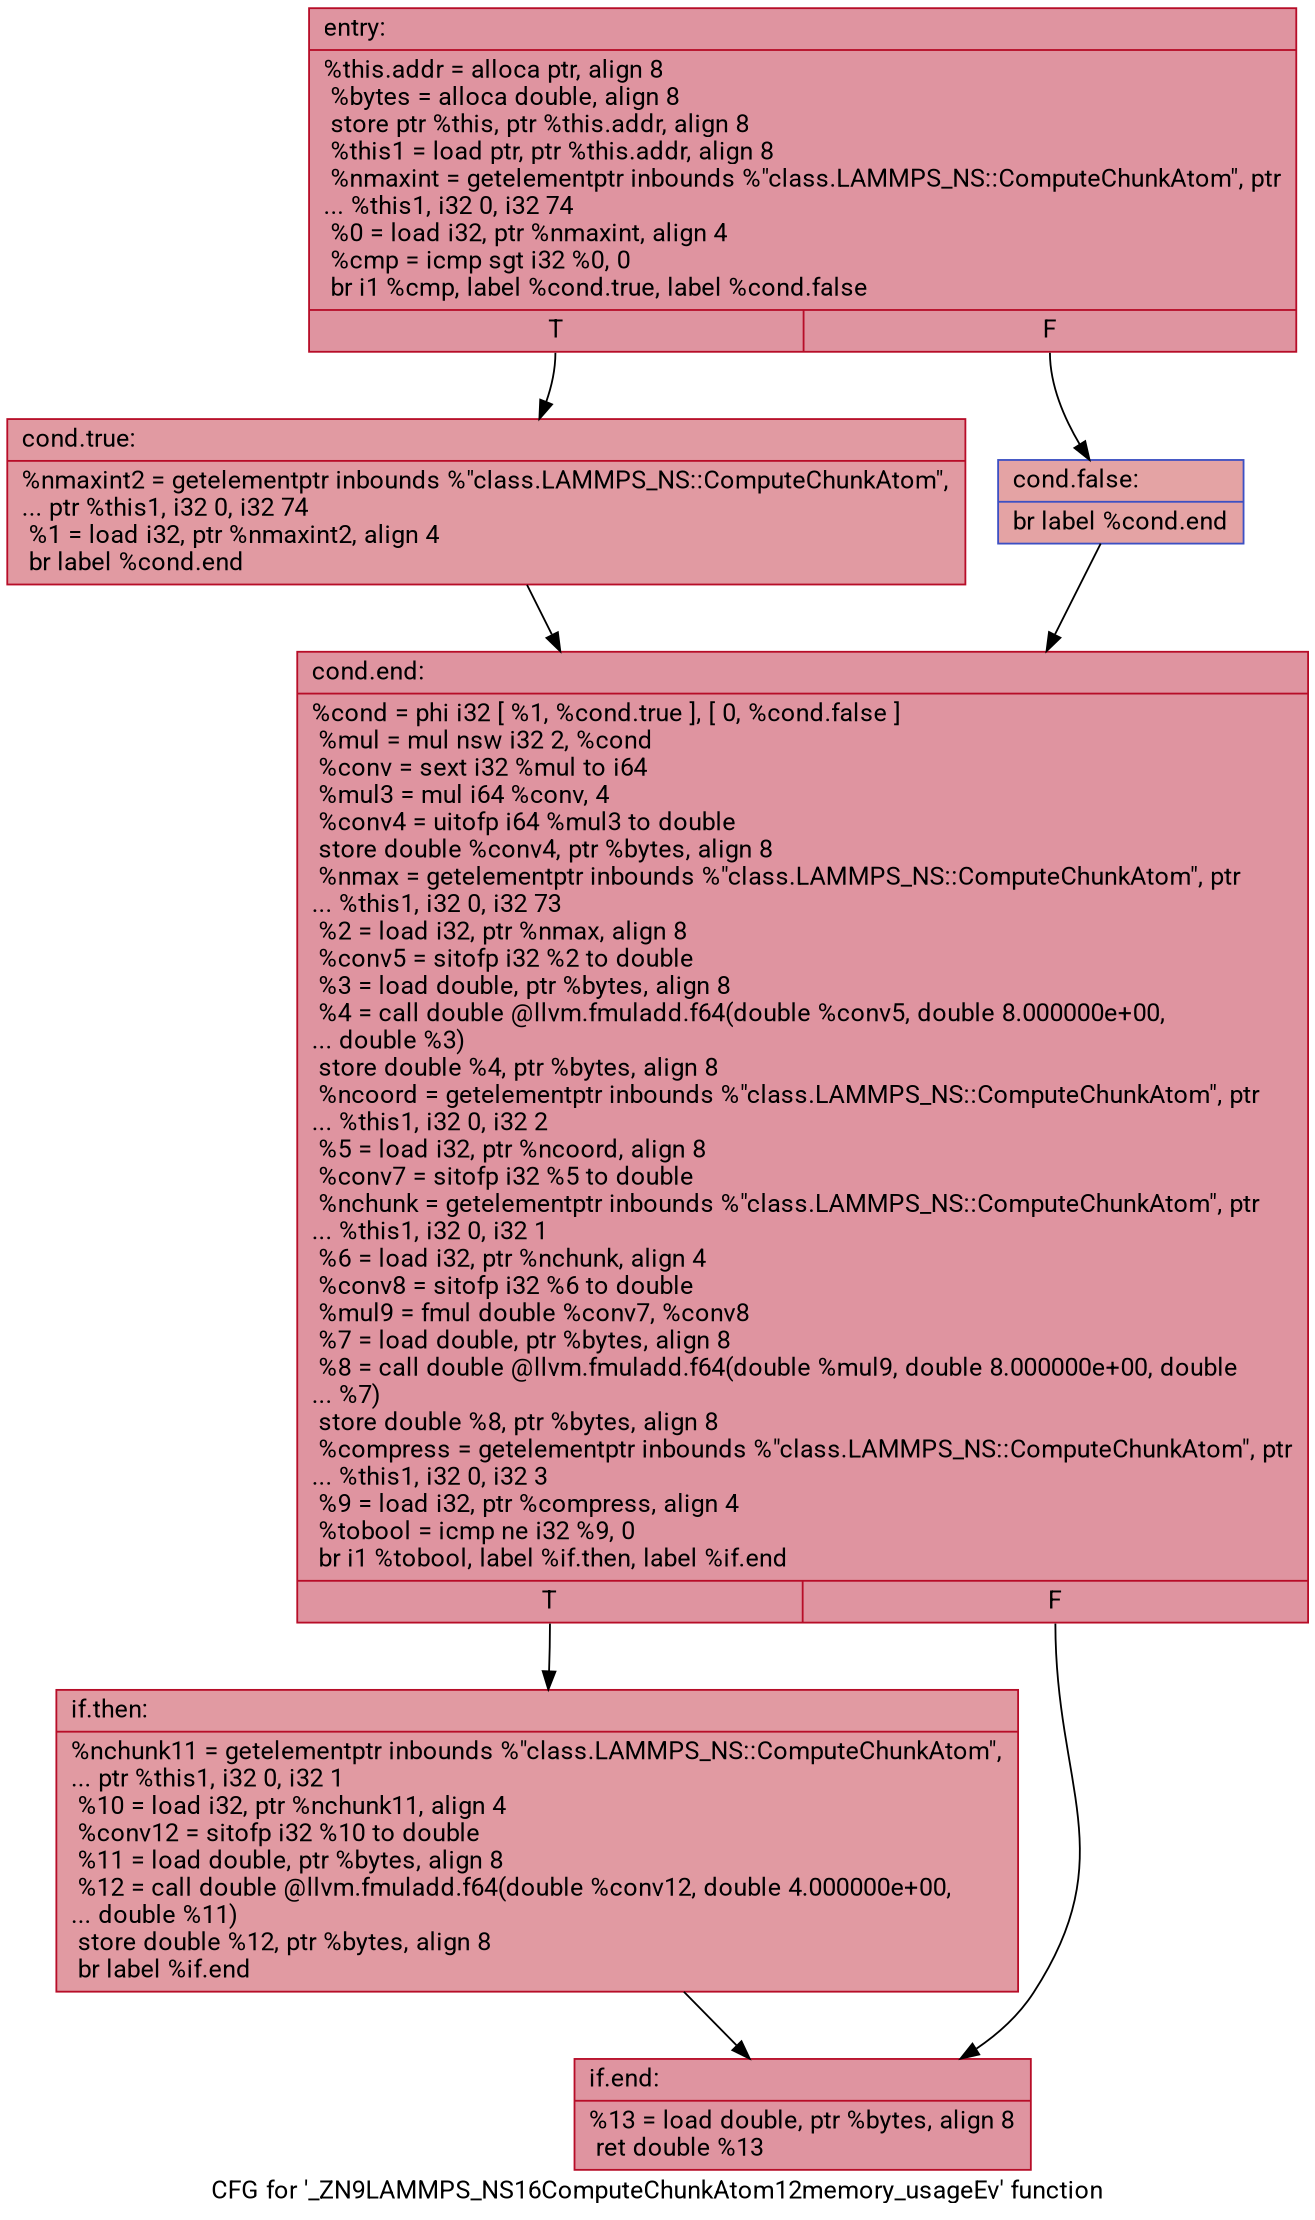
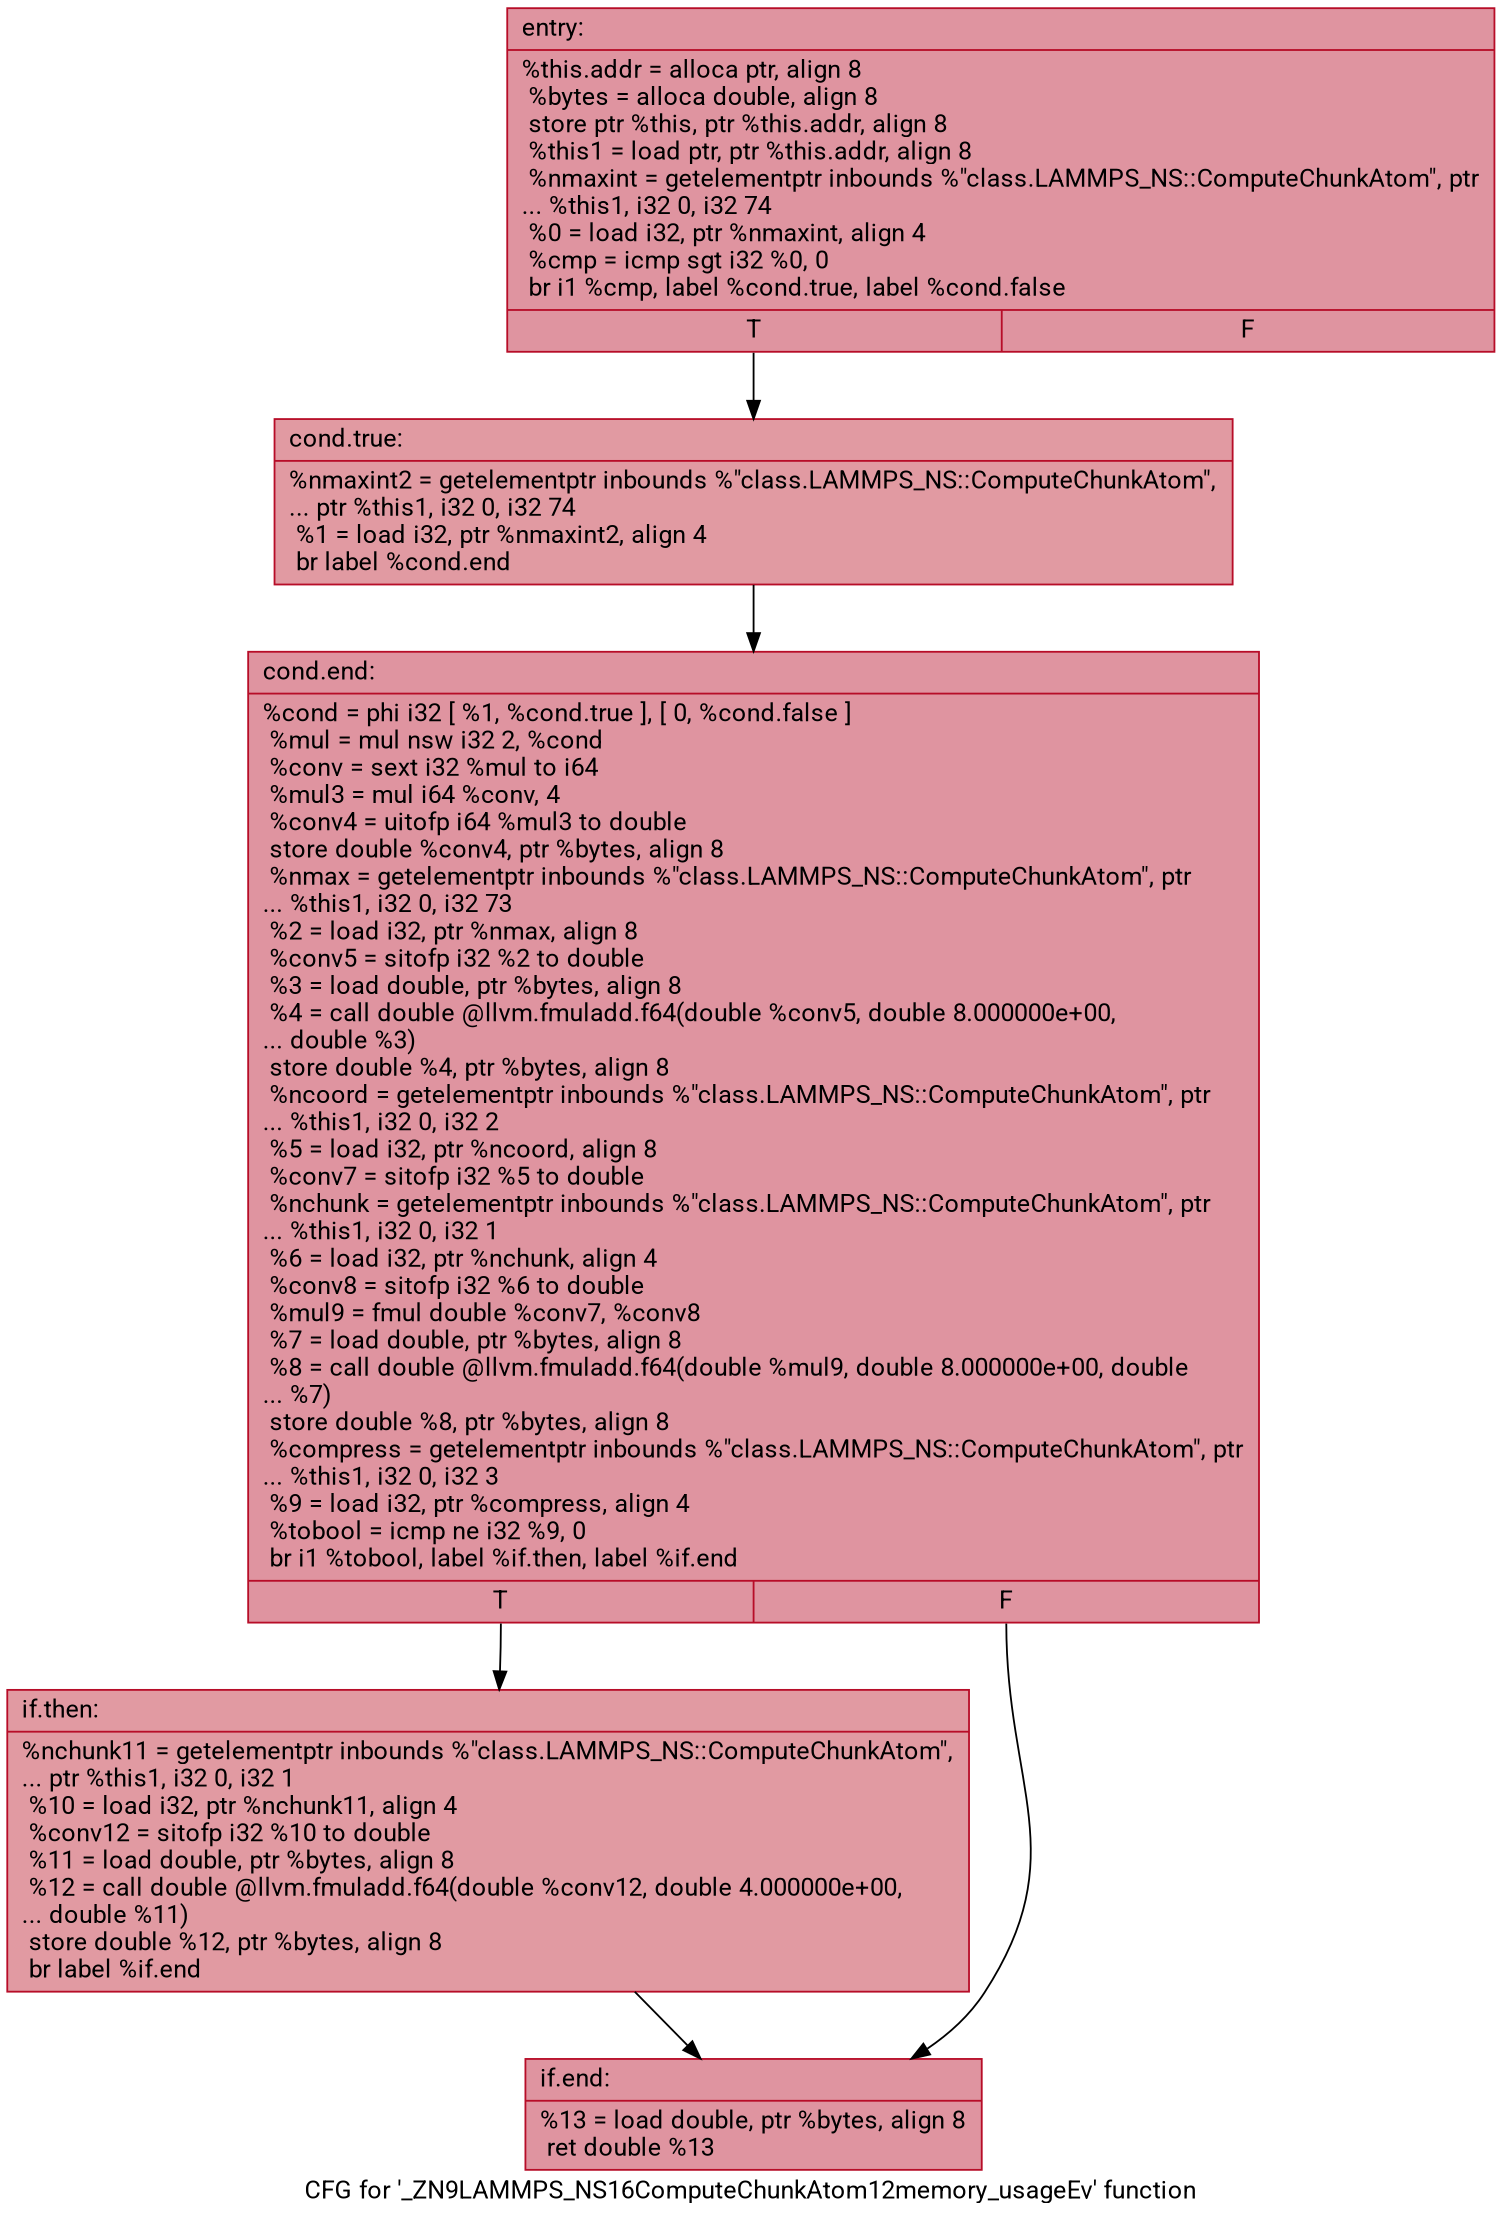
(1121, 502) -> none
